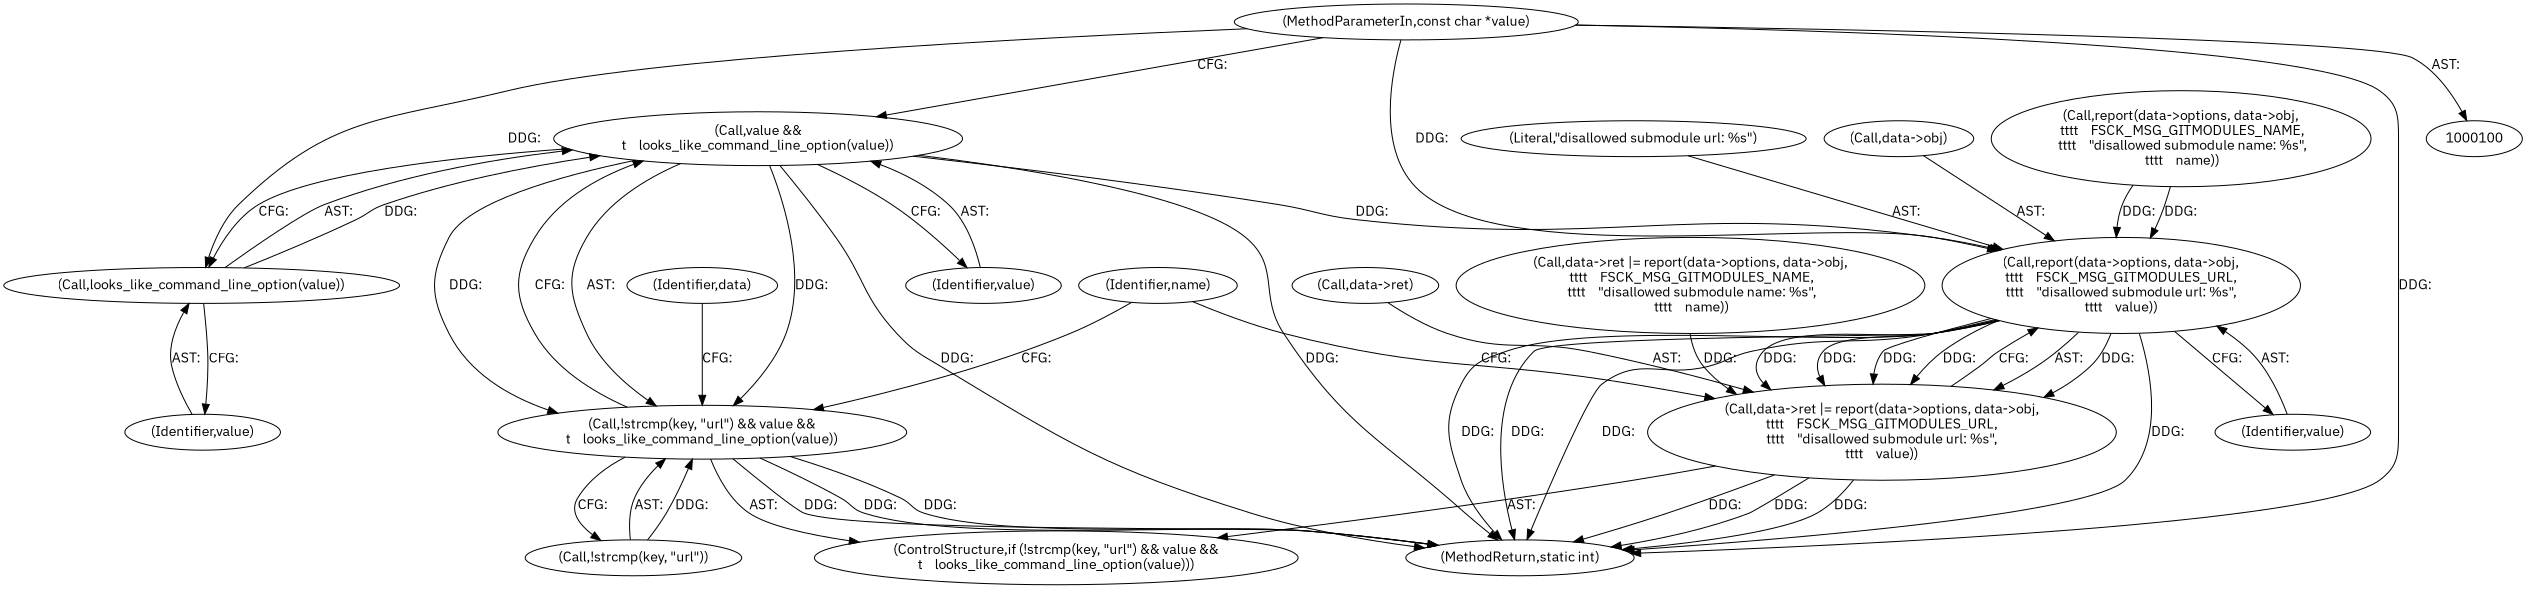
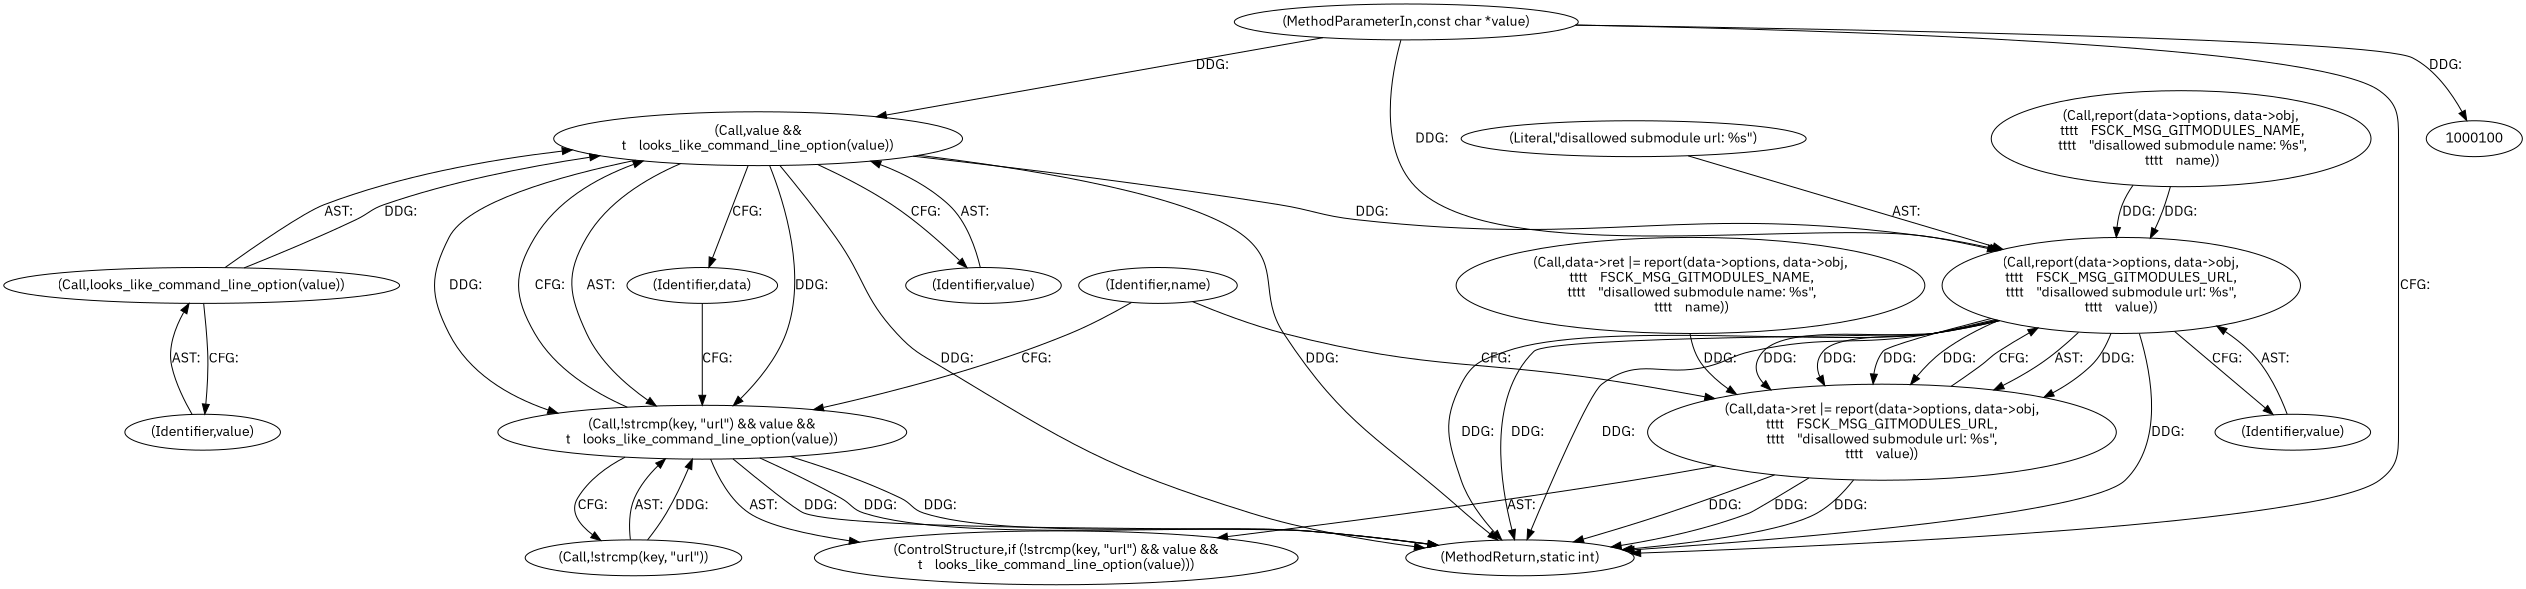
(698, 64) -> none
(1214, 65) -> (1214, 65)
(2447, 65) -> (2447, 65)
(1899, 139) -> none
(376, 171) -> (730, 212)
(1365, 285) -> none
(2417, 285) -> (2417, 285)
